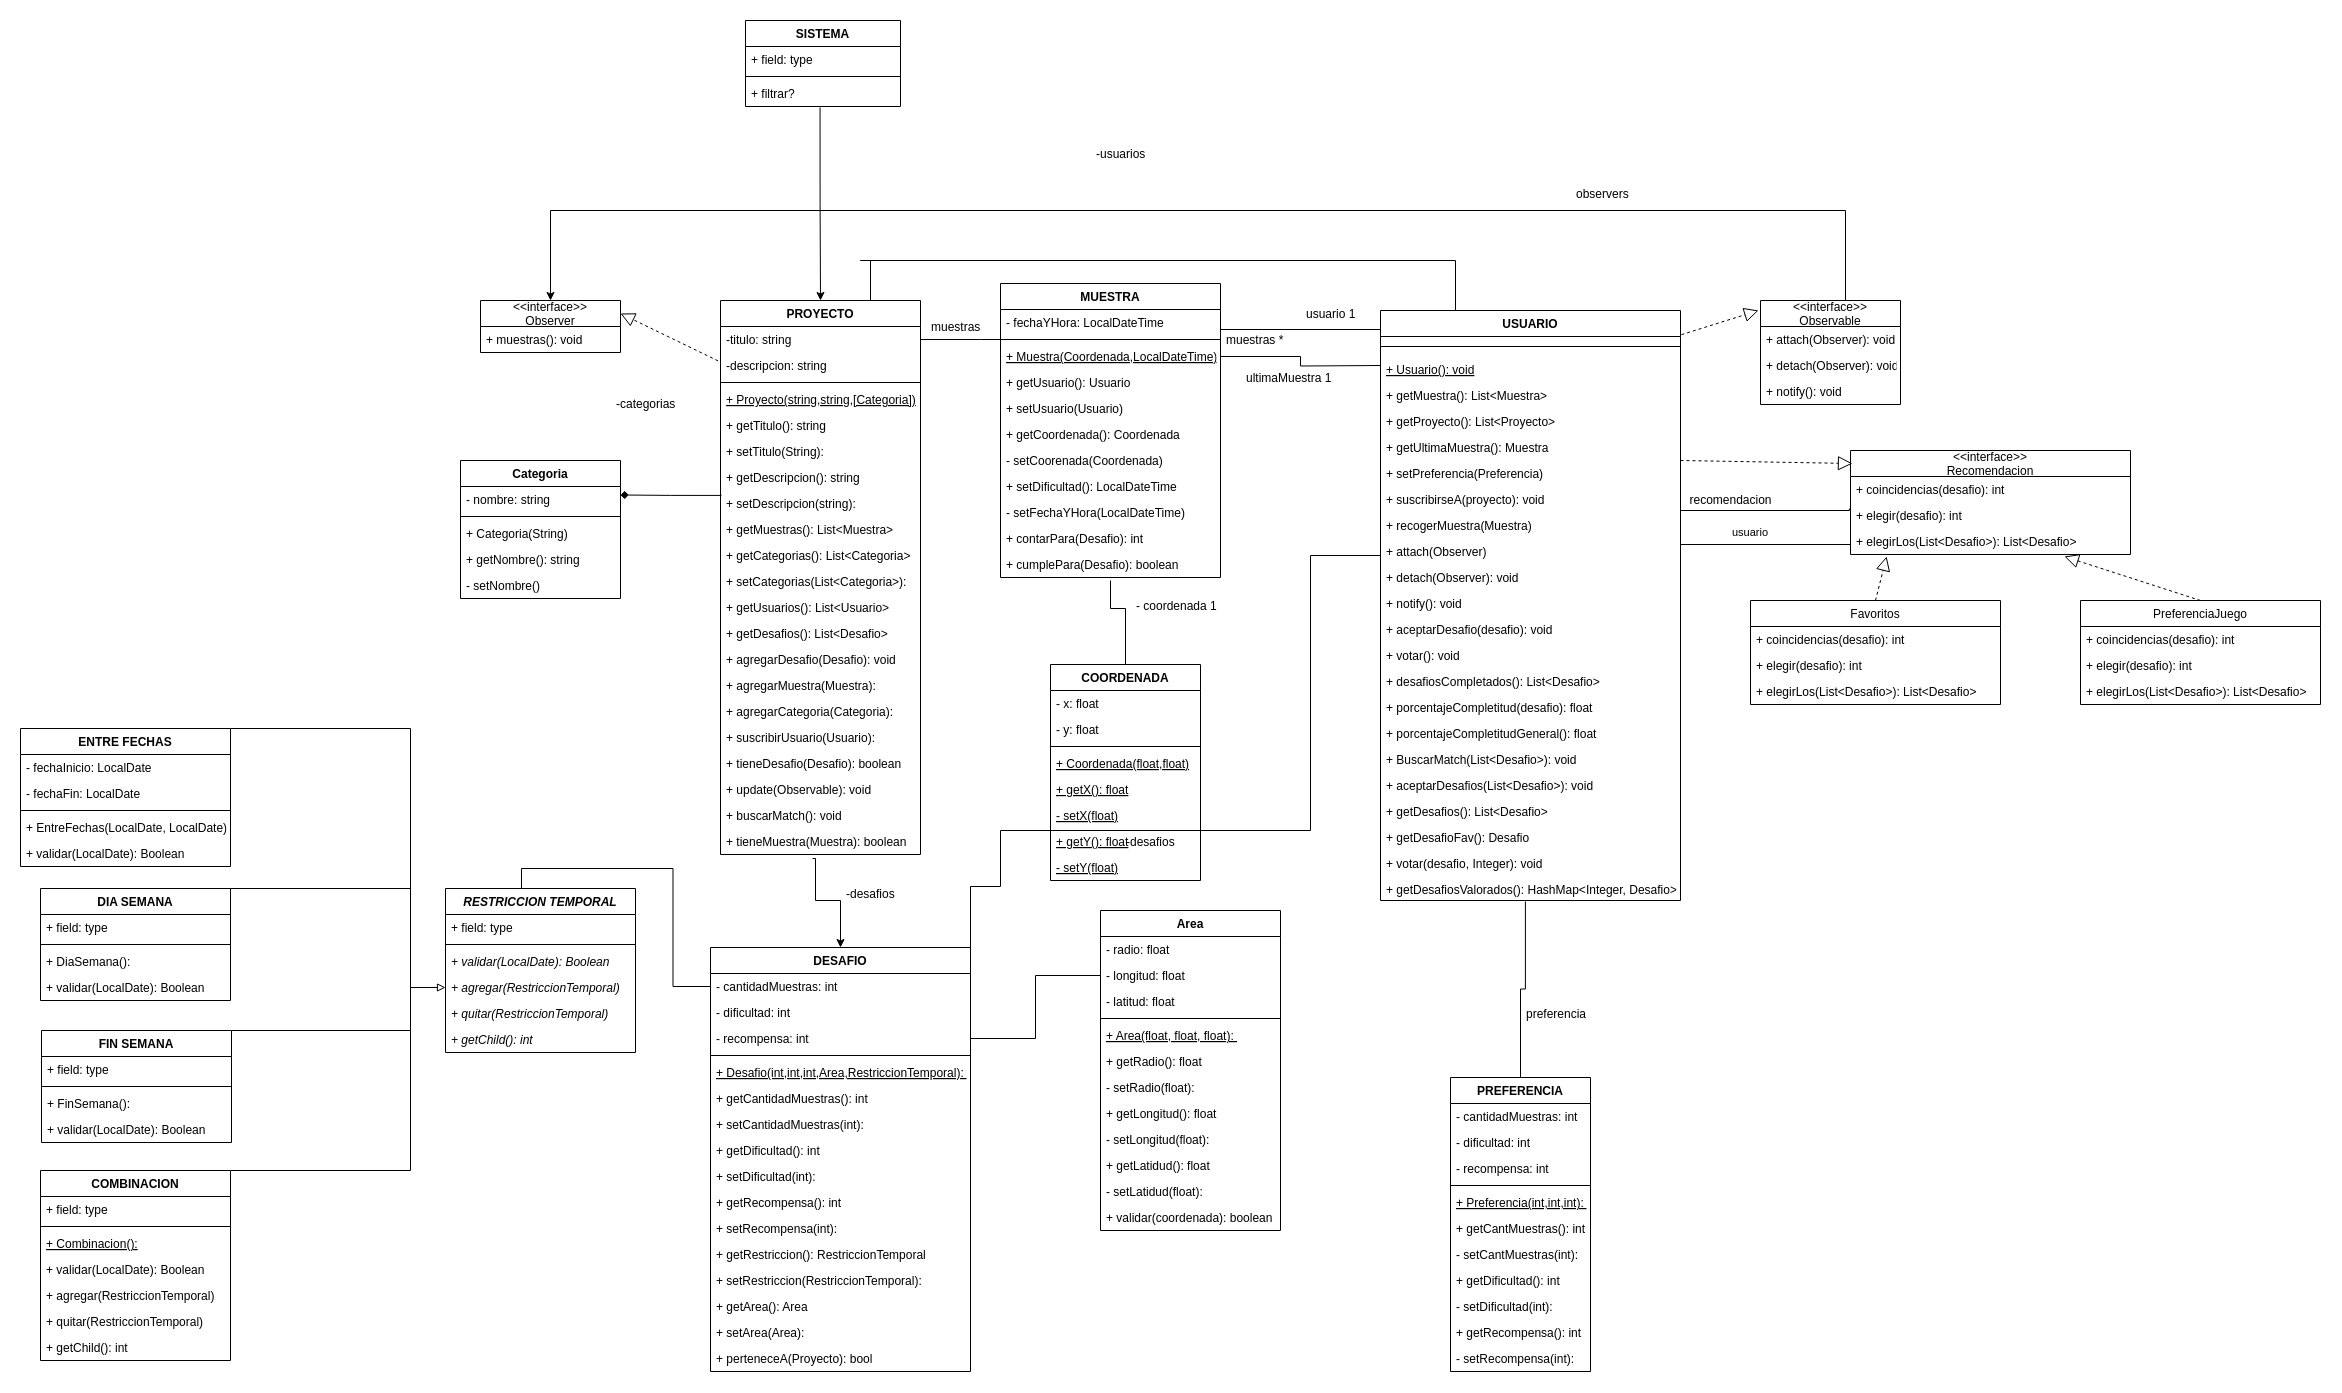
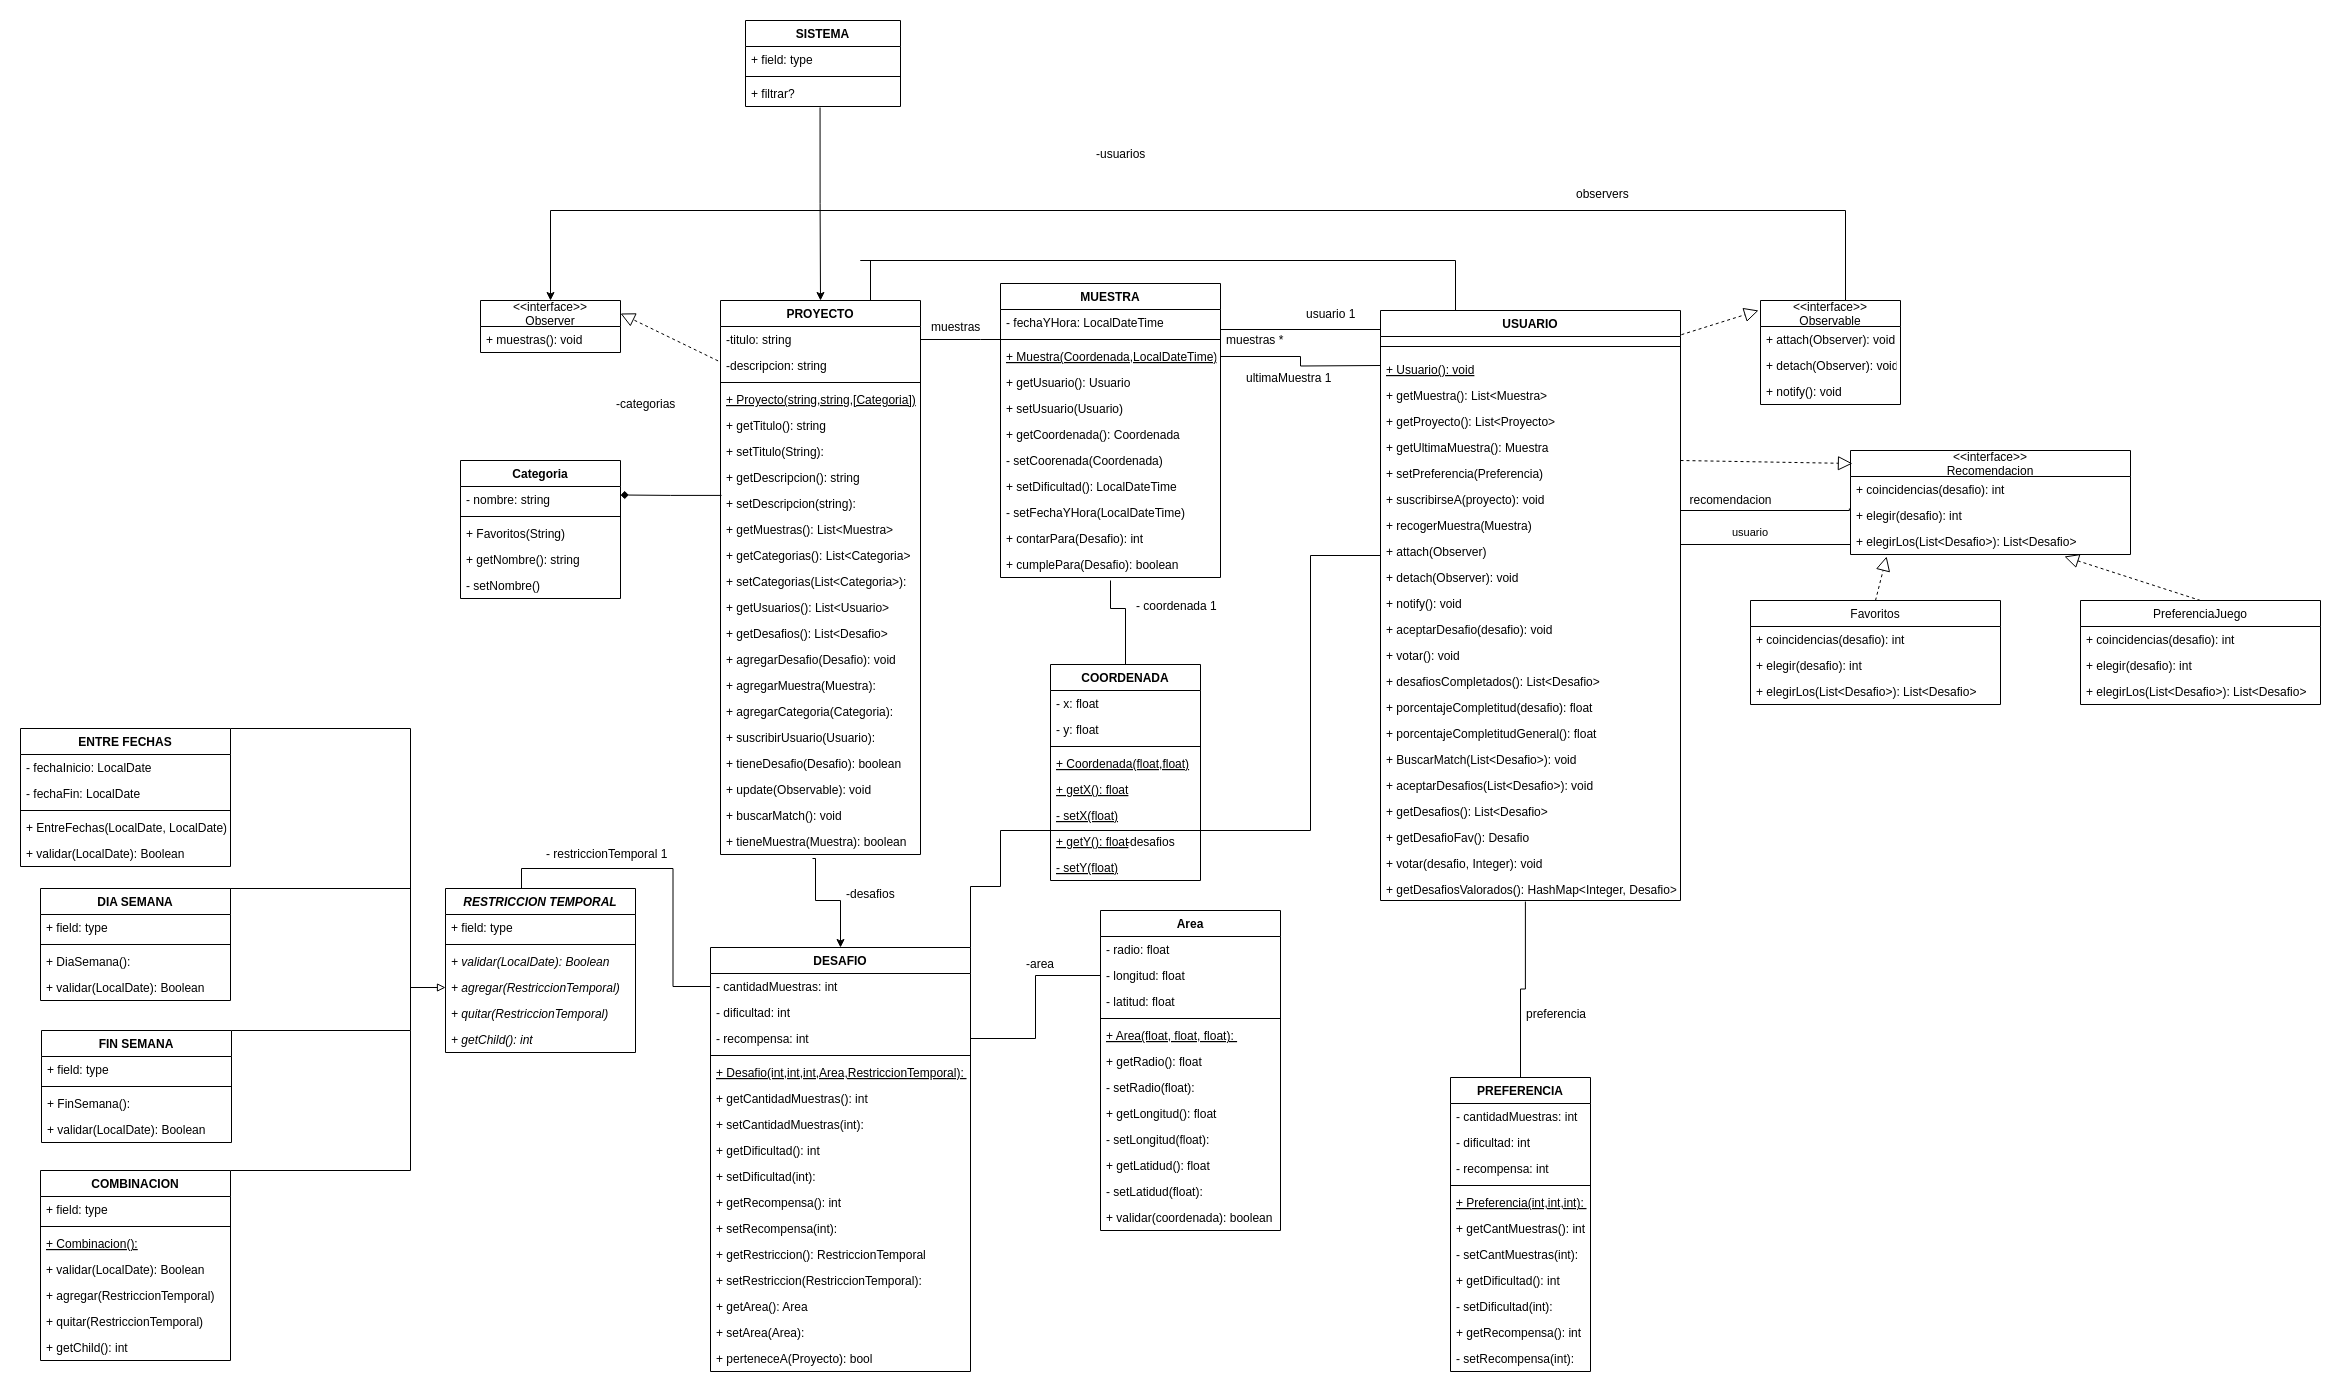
(525, 534) -> (525, 534)
none -> (621, 854)
none -> (1041, 964)
